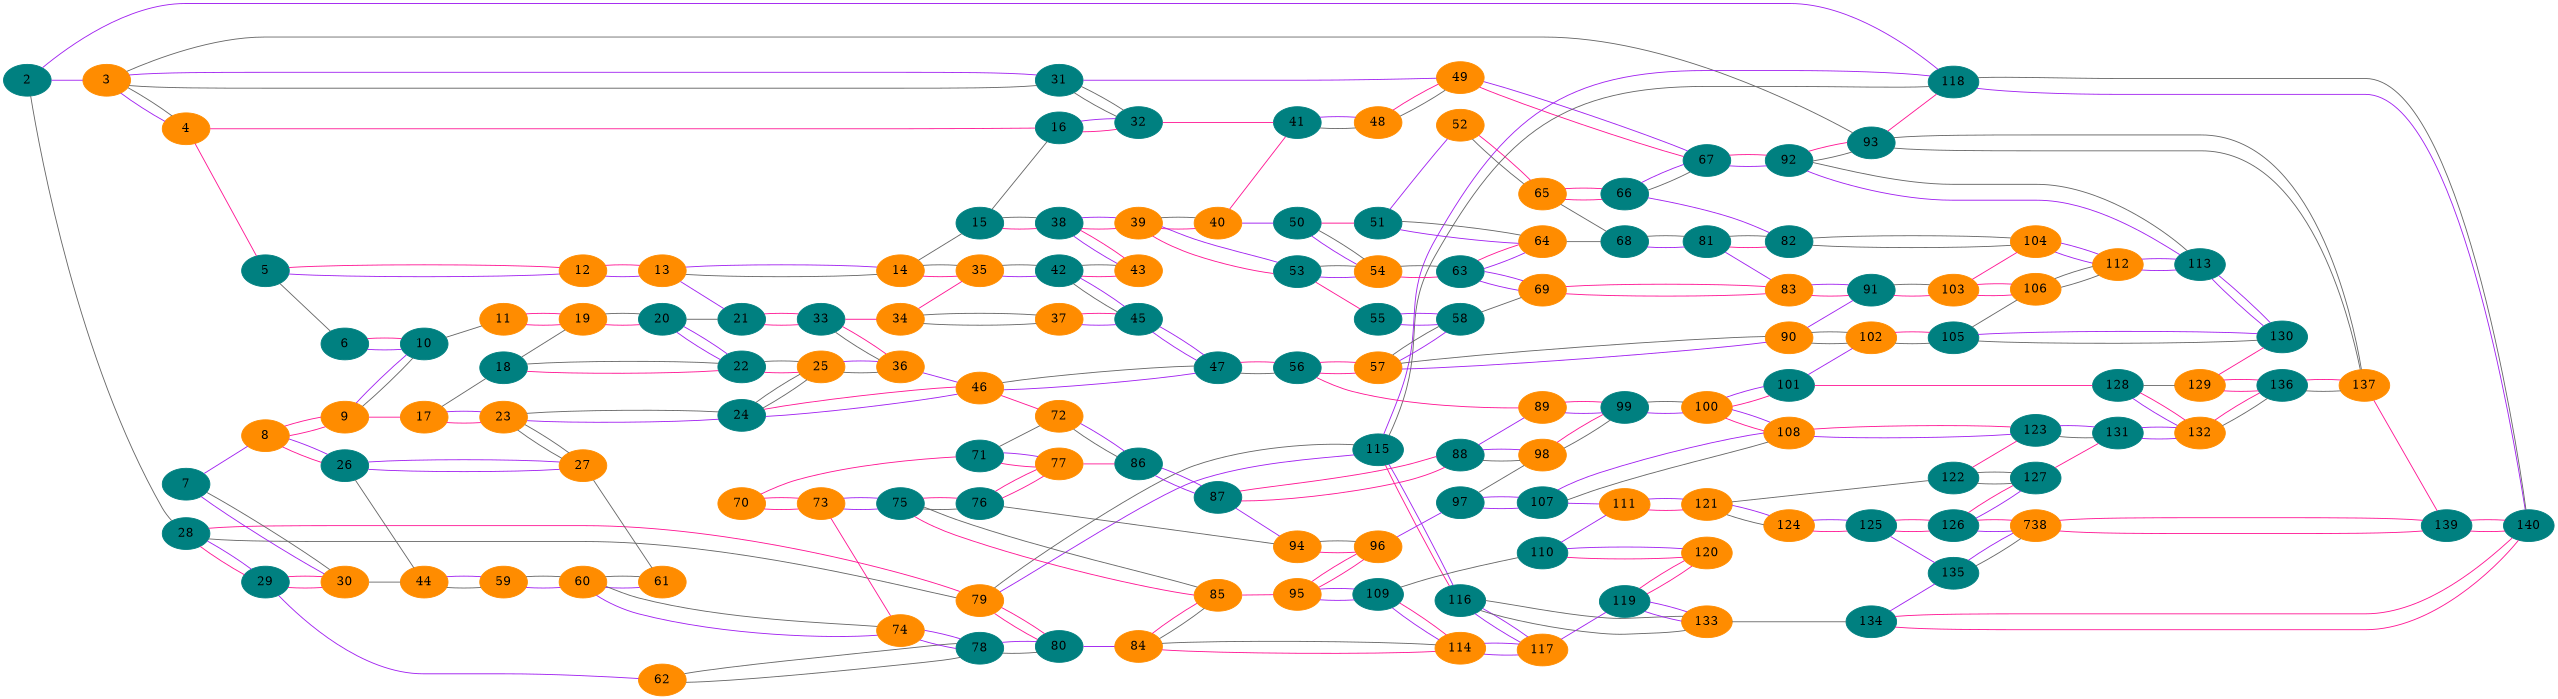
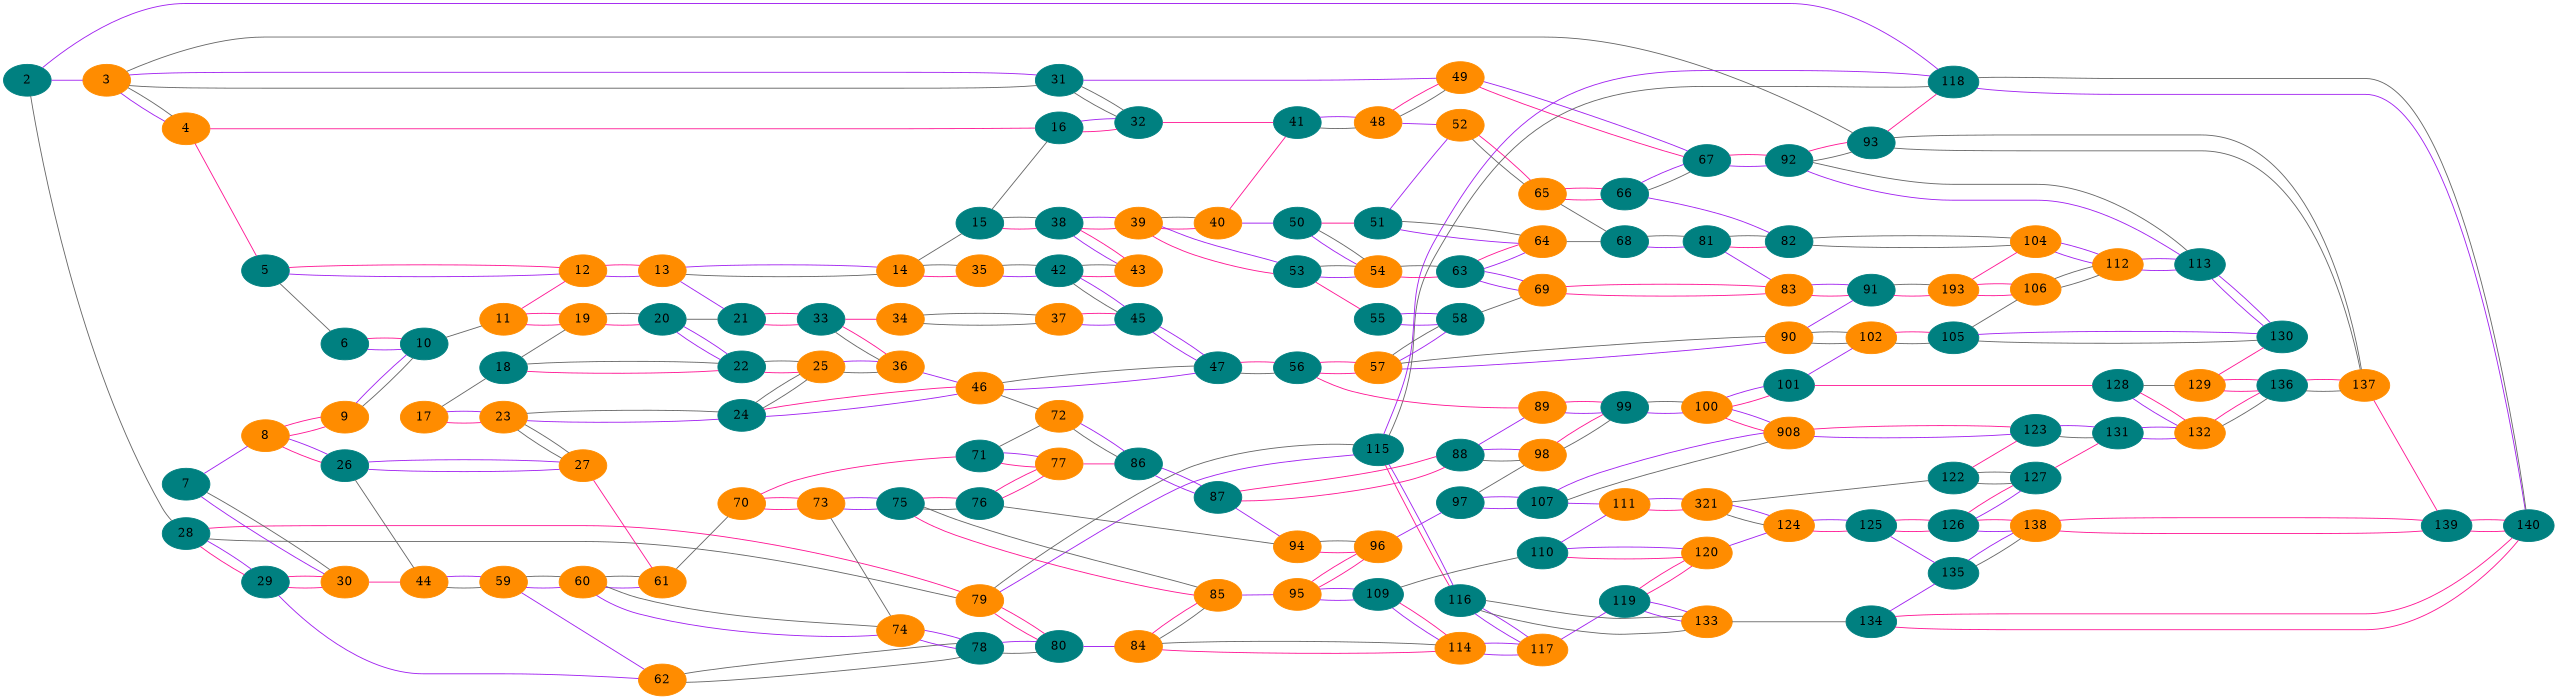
none -> (1419, 124)
(1954, 290) -> (1954, 290)
none -> (543, 295)
(940, 295) -> none
(1020, 402) -> (1020, 402)
(385, 417) -> none
(1789, 433) -> (1789, 433)
(1707, 504) -> (1707, 504)
(620, 520) -> (620, 520)
(2036, 526) -> (2036, 526)
none -> (1748, 539)
none -> (702, 543)
(862, 569) -> (862, 569)
(385, 582) -> (385, 582)
(1258, 595) -> (1258, 595)
none -> (583, 631)
